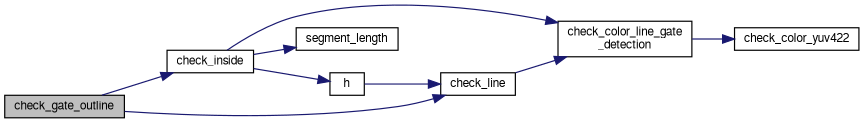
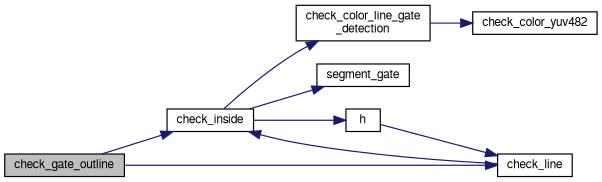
(347, 39) -> (363, 75)
(797, 39) -> (535, 23)
(535, 67) -> (378, 154)
